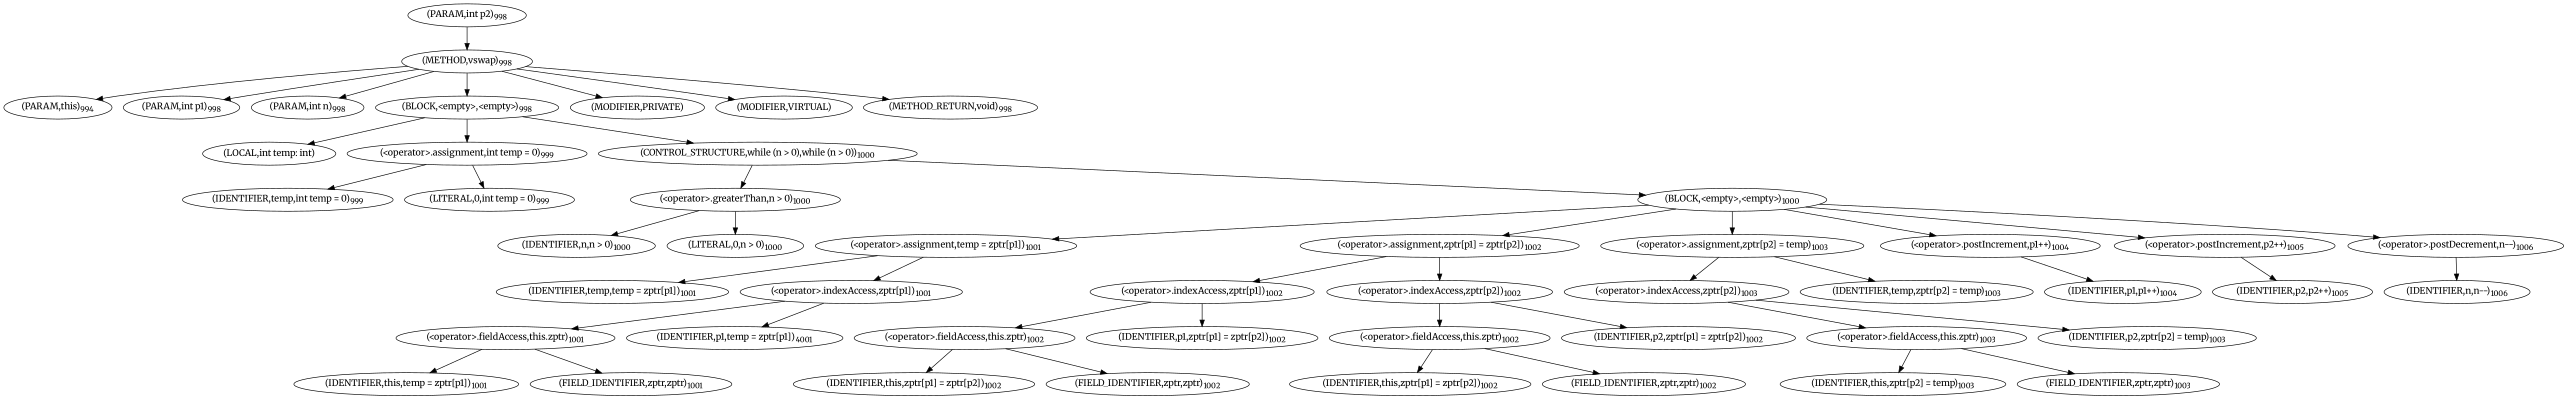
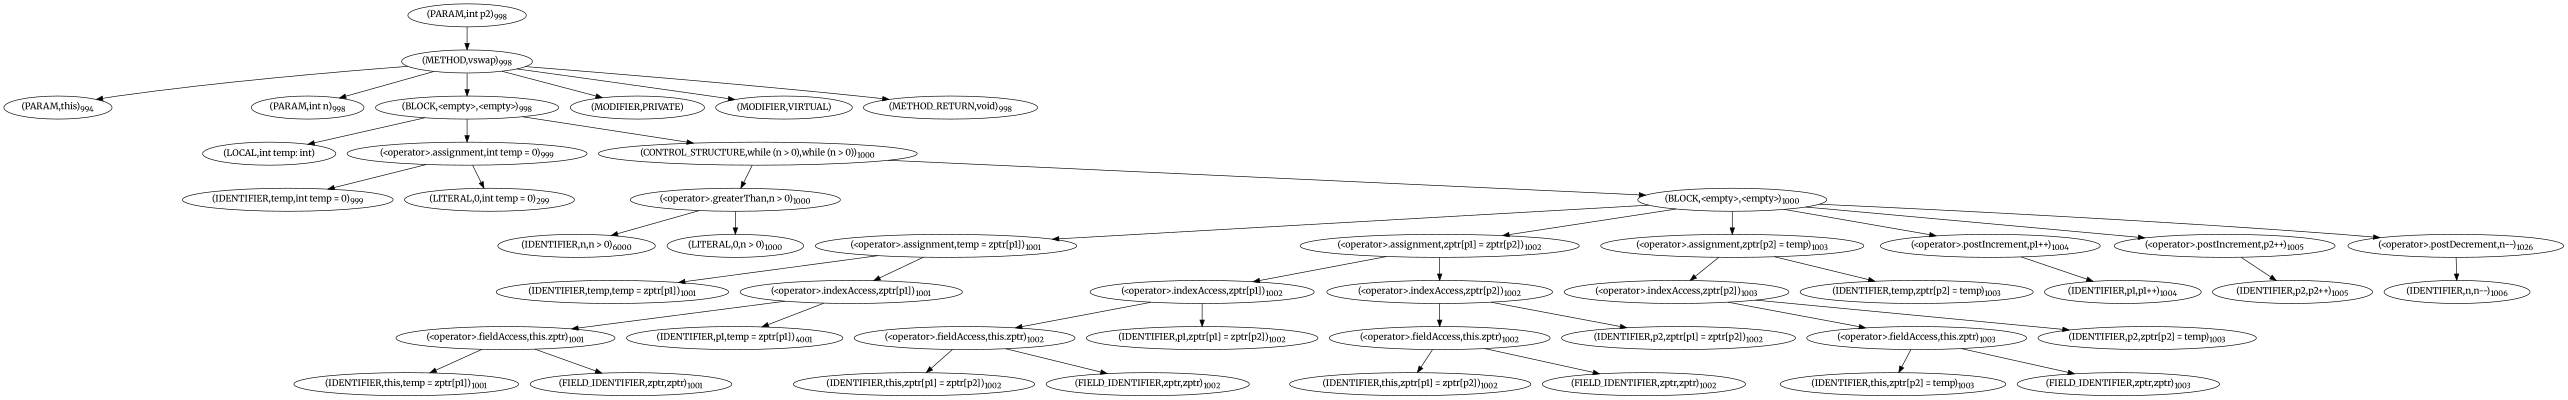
(182, 108) -> none
(543, 199) -> (543, 199)
(622, 245) -> (622, 245)
(2525, 245) -> (2525, 245)
